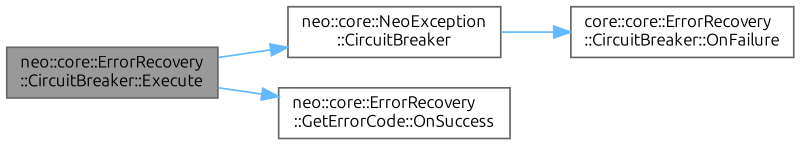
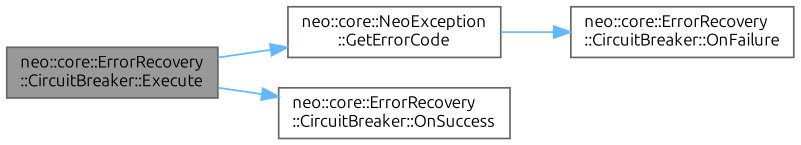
(394, 32) -> (394, 32)
(682, 32) -> (682, 32)
(394, 113) -> (394, 113)
